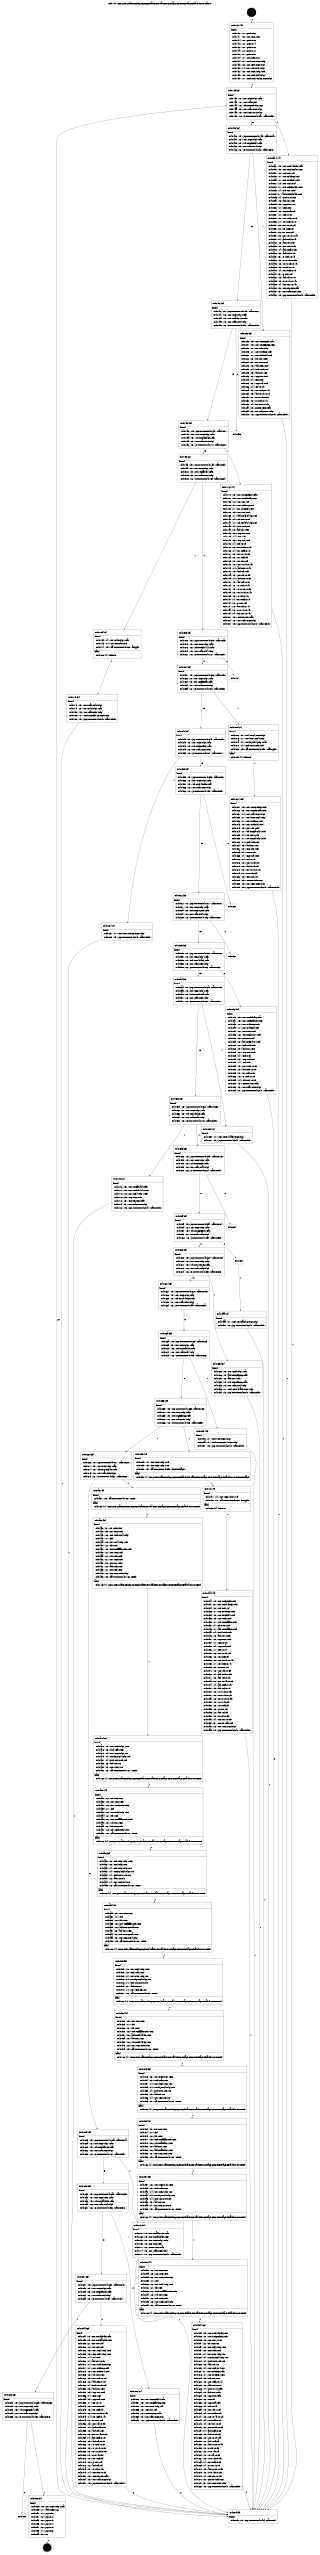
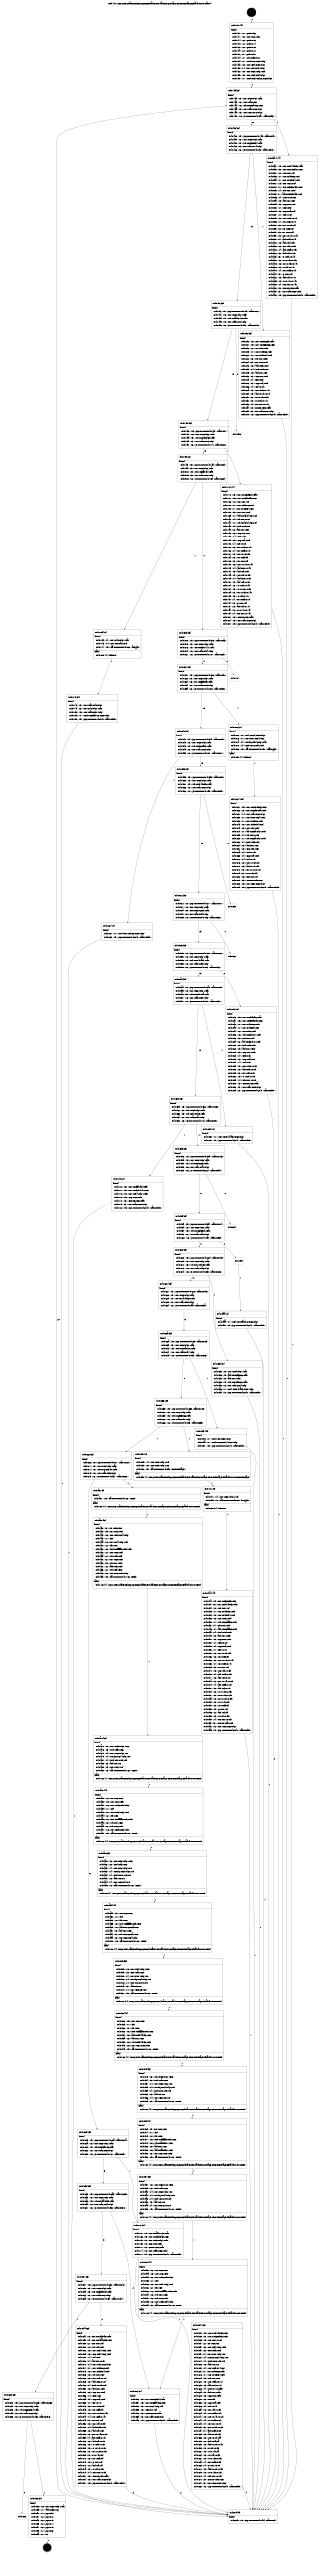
(199, 2319) -> (172, 2352)
